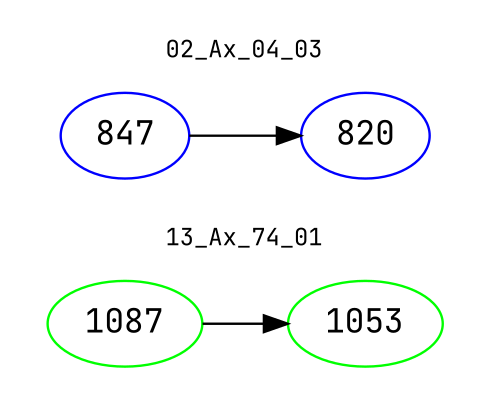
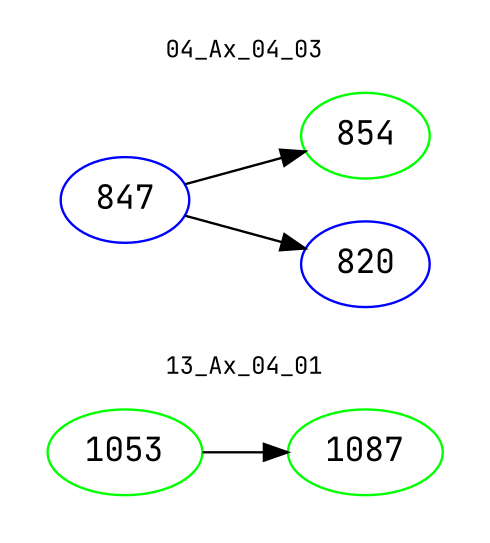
(245, 51) -> (245, 51)
none -> (365, 136)
(245, 239) -> (245, 368)
(233, 324) -> (233, 452)
